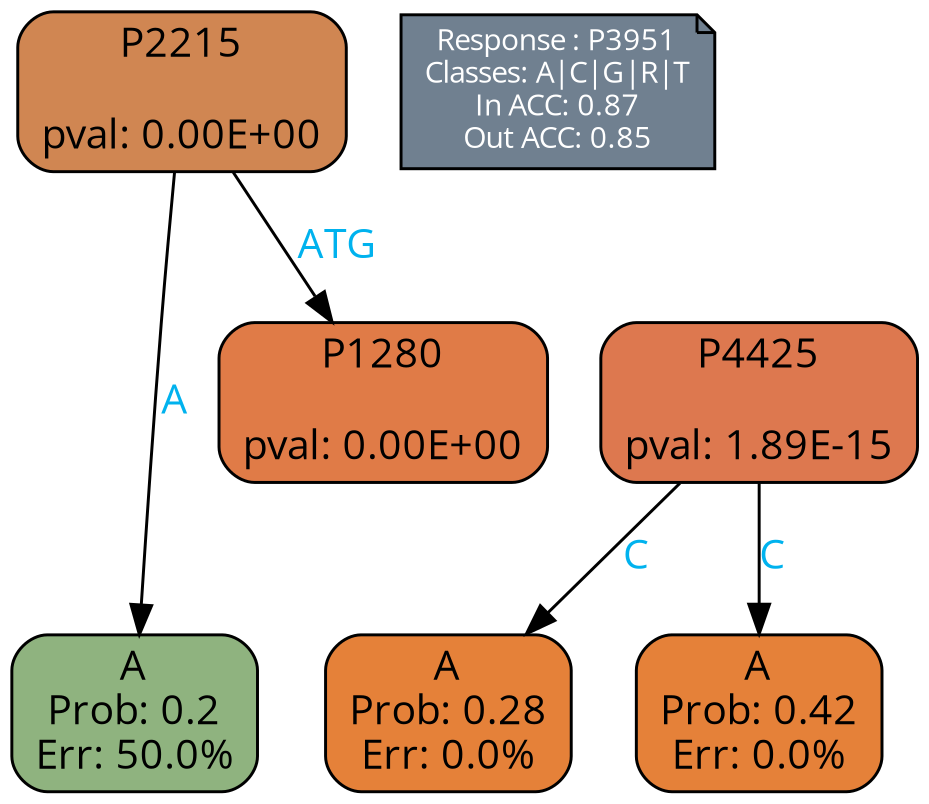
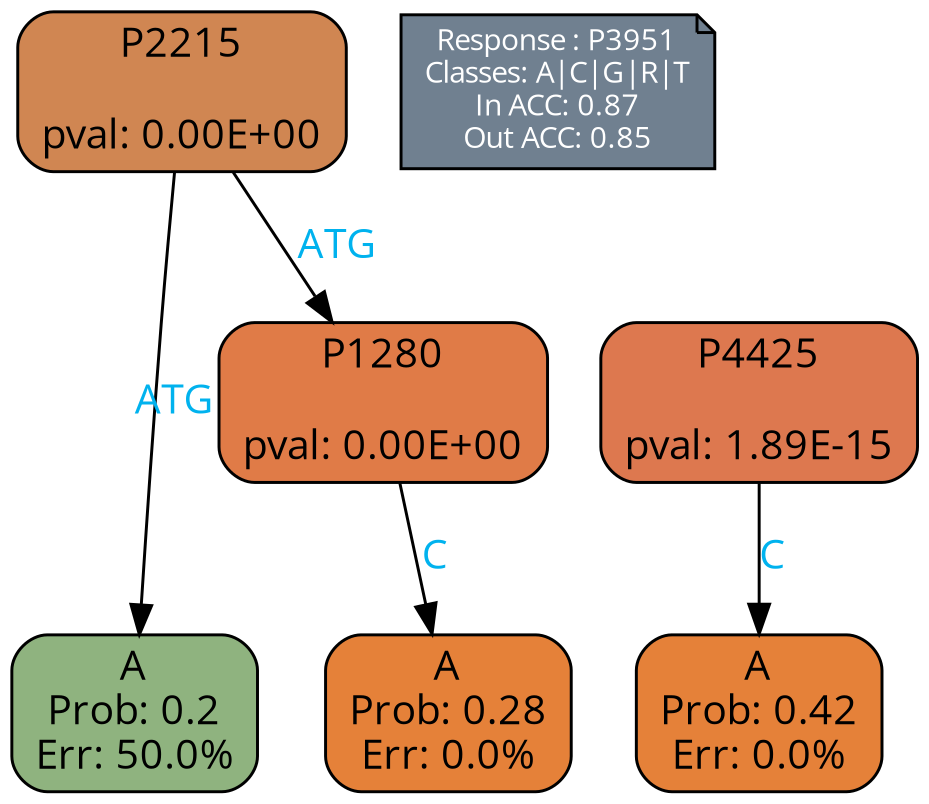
(176, 403) -> (176, 403)
(614, 548) -> (413, 544)
